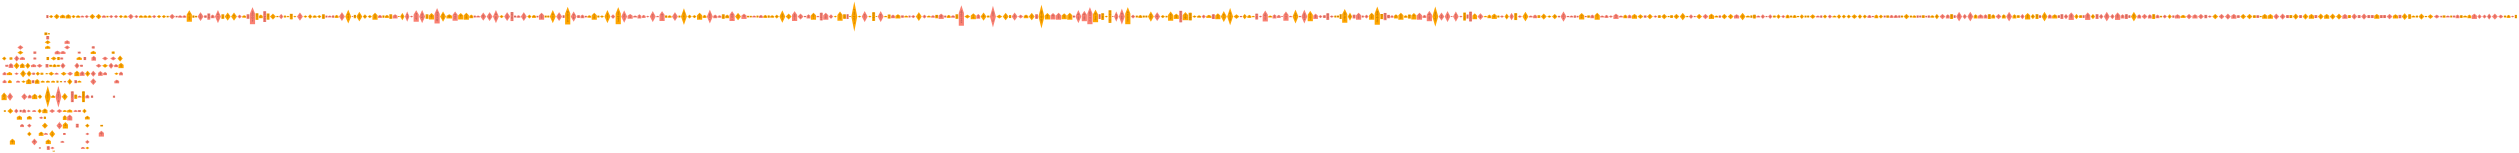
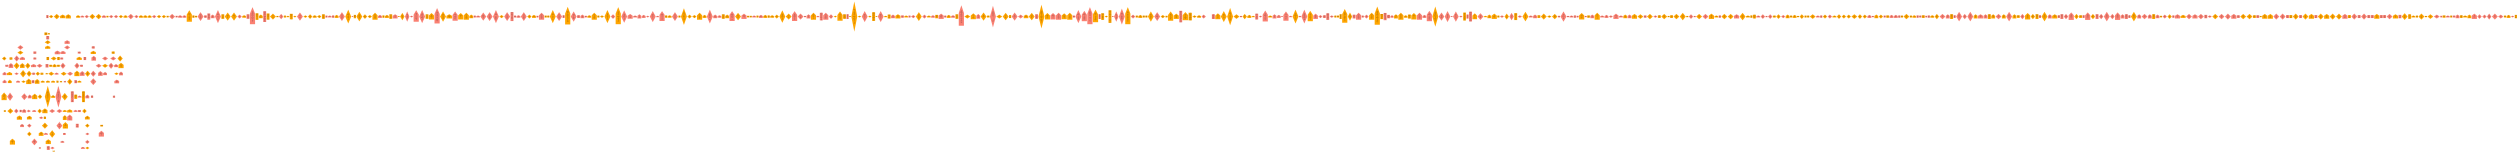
(73, 17) -> none
(1209, 17) -> none
